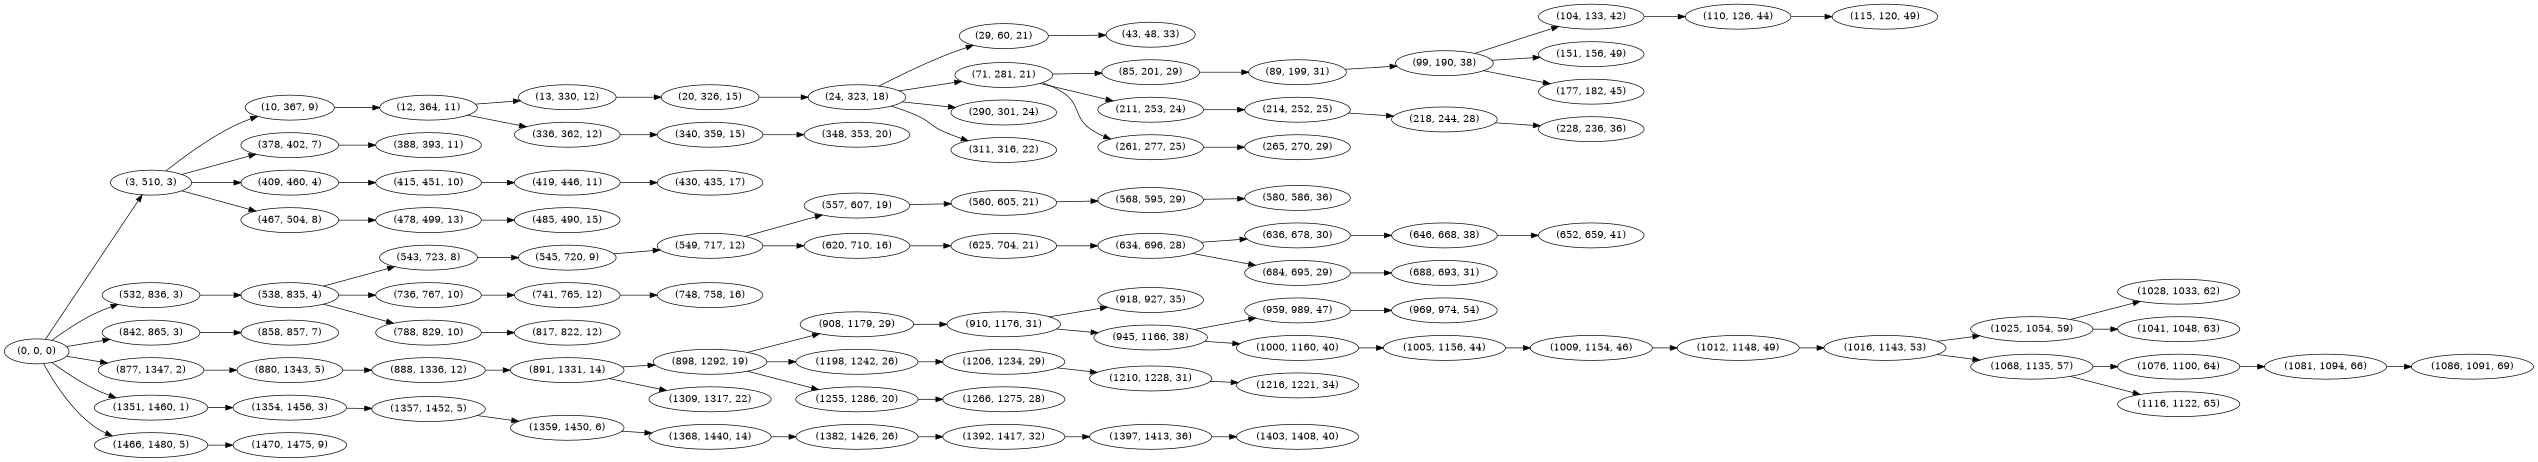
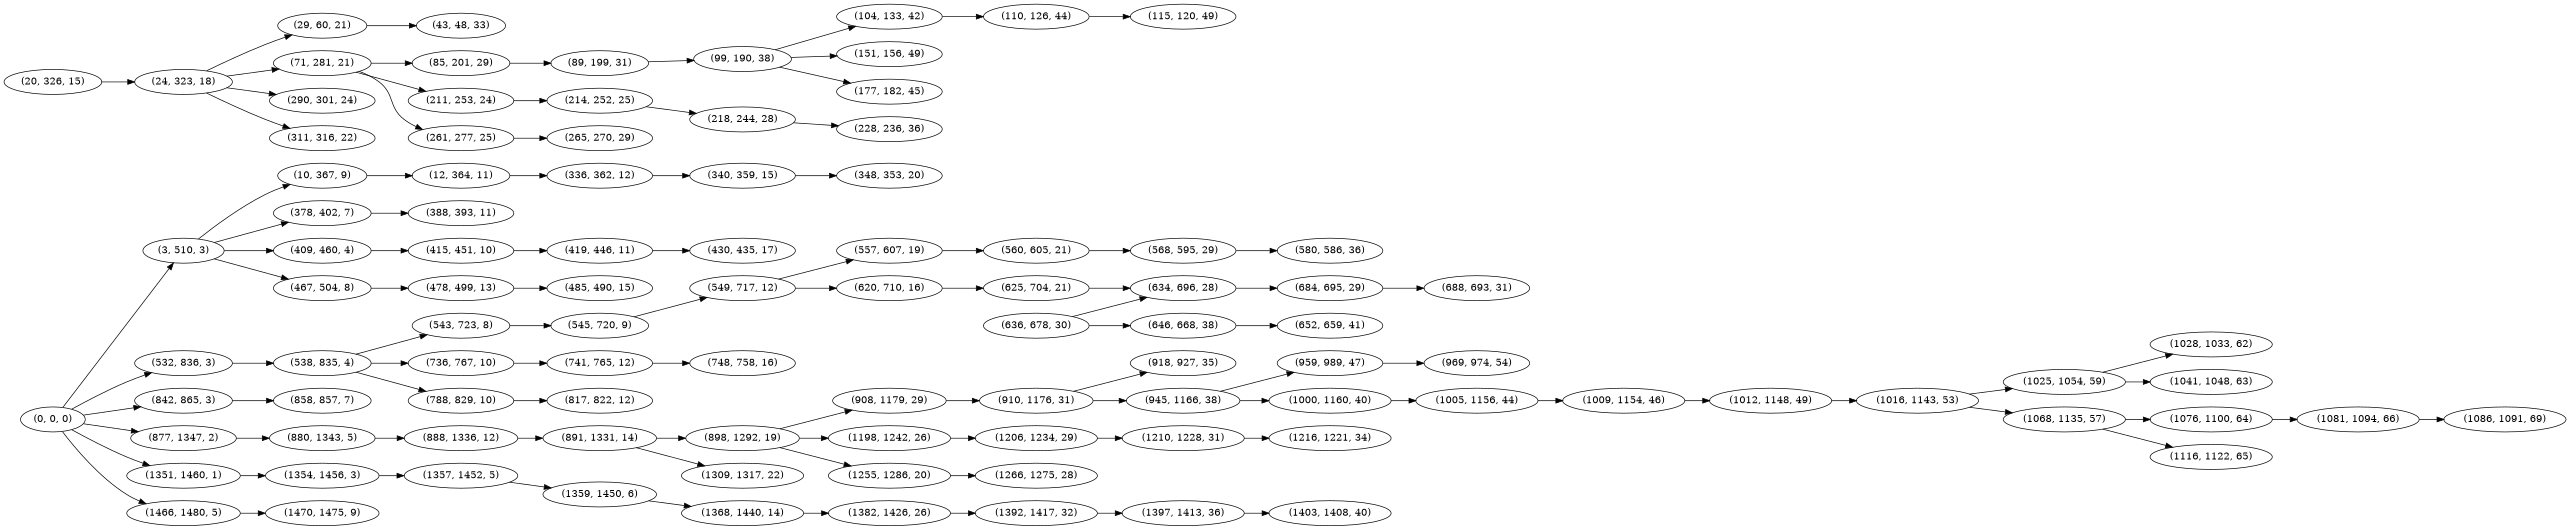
(567, 97) -> none
(1221, 241) -> (1106, 308)
